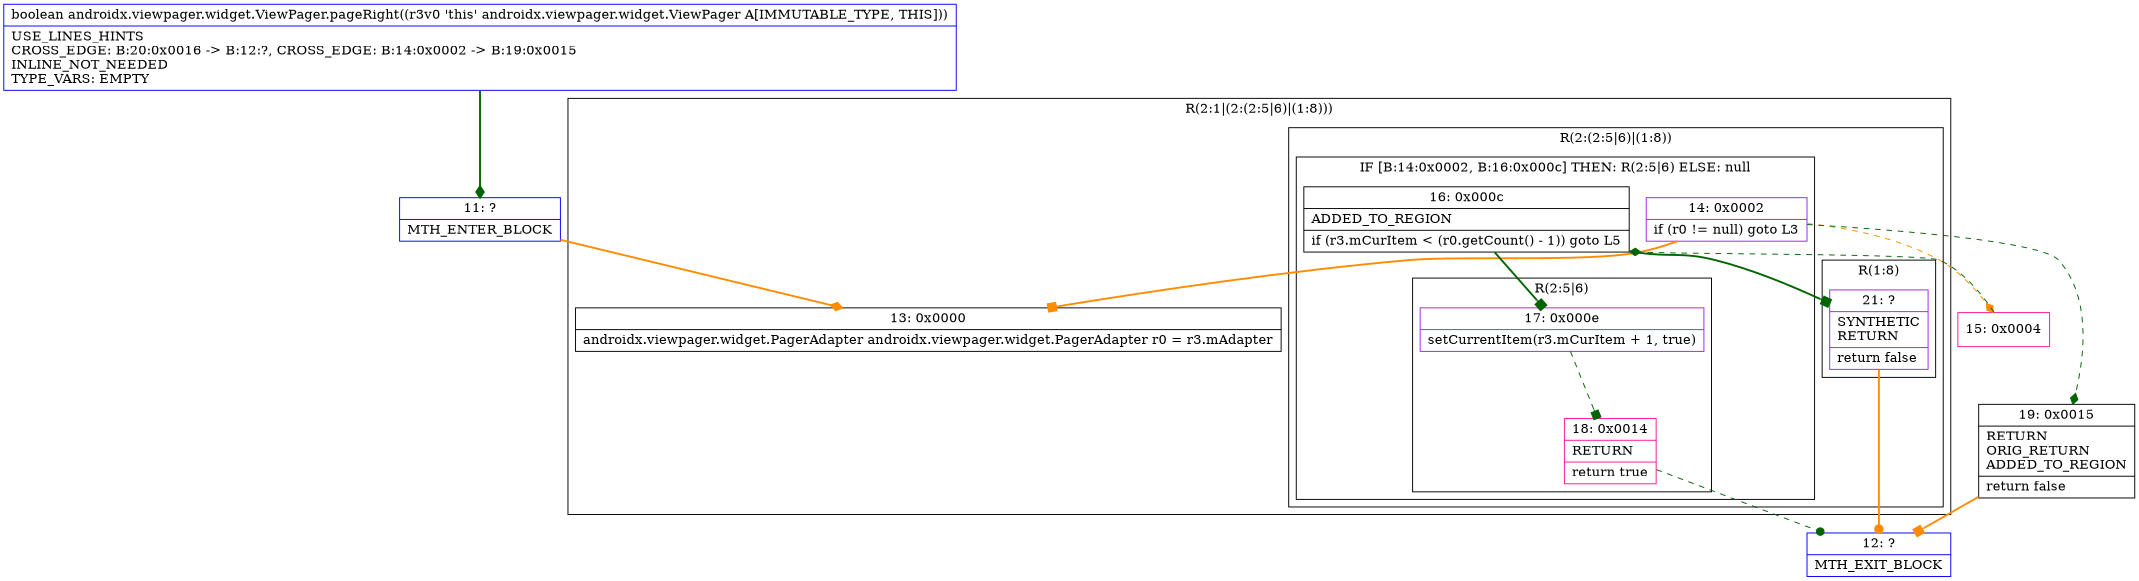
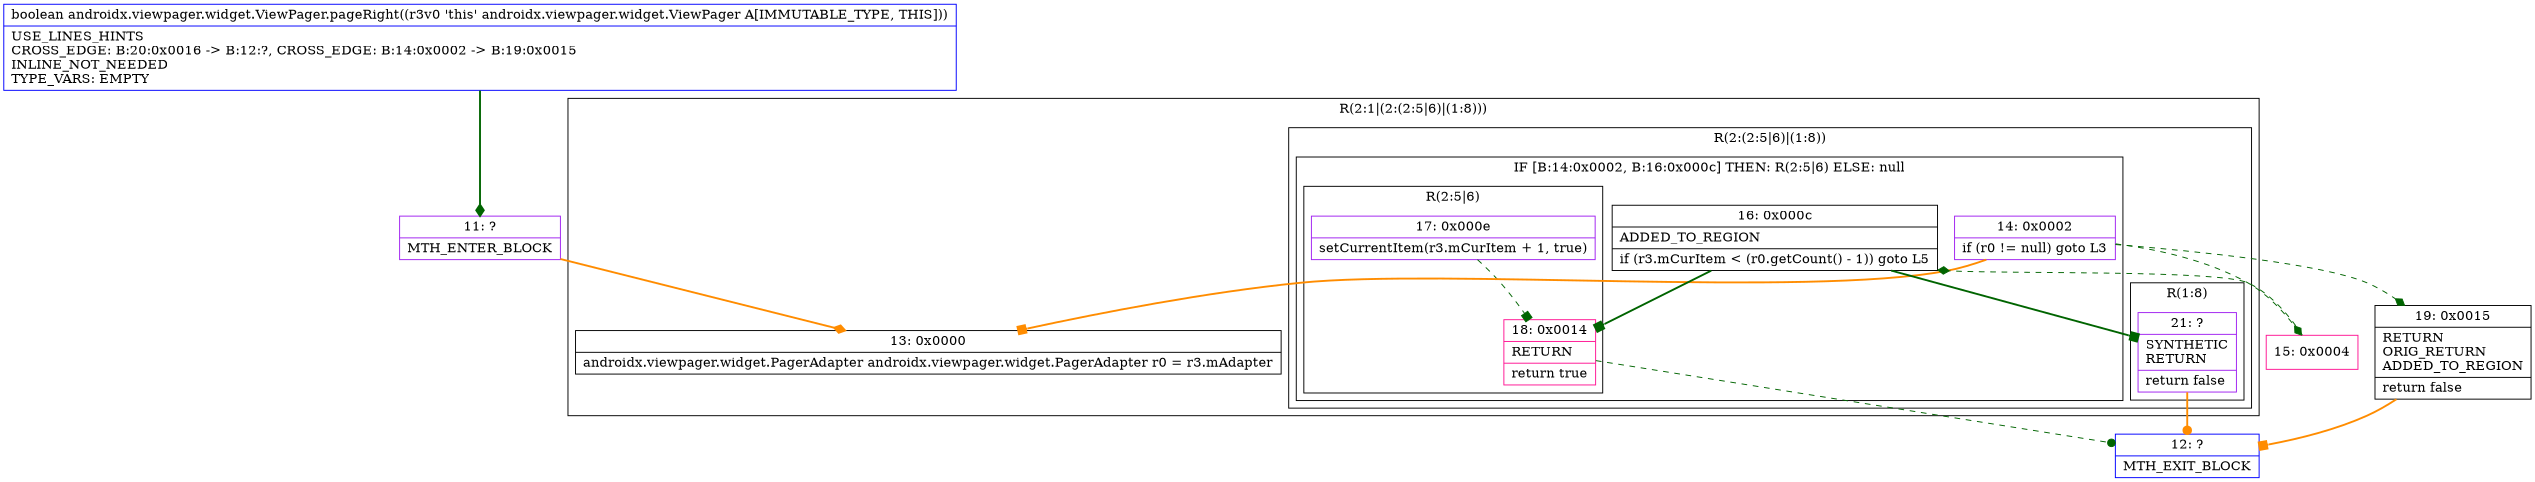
(480, 219) -> (480, 238)
(1906, 245) -> (2214, 267)
(1512, 271) -> (1658, 297)
